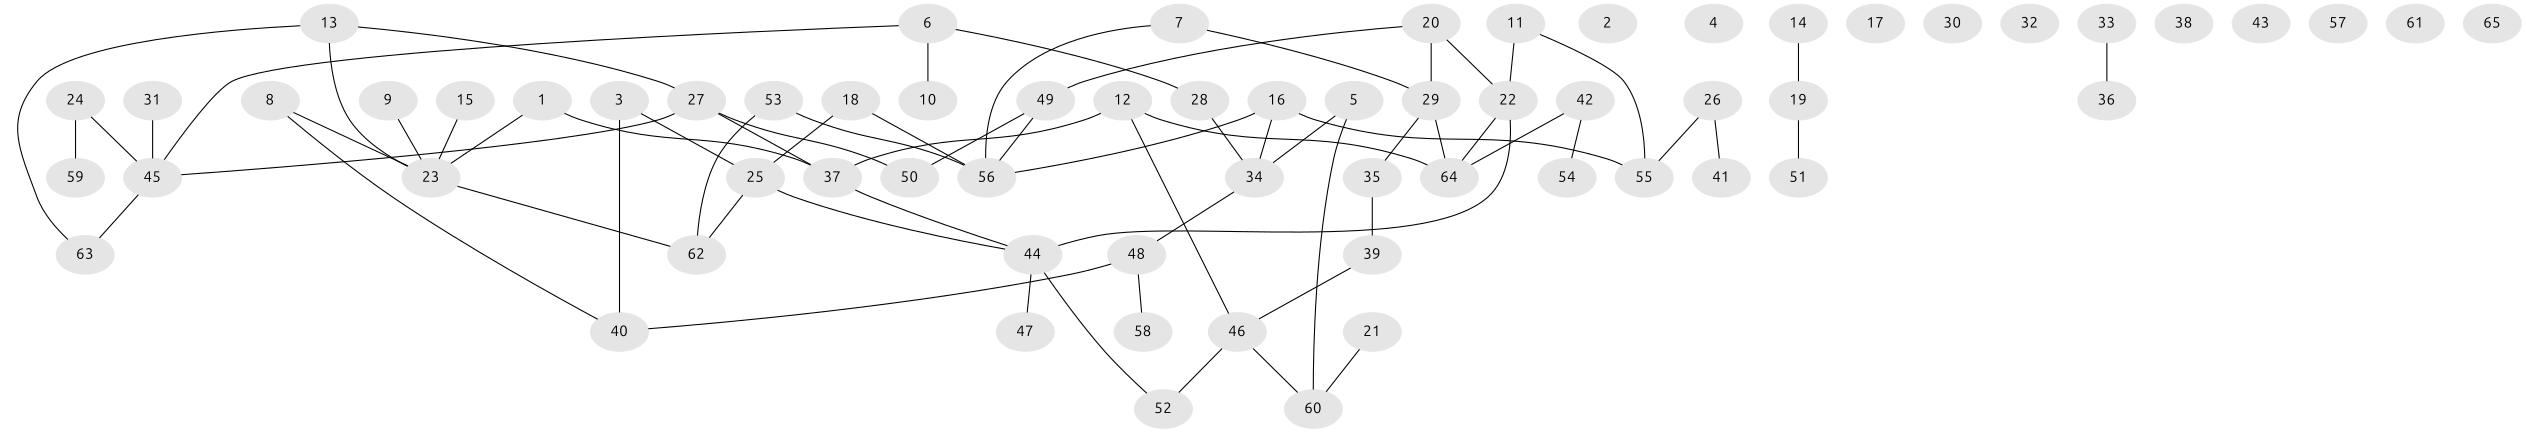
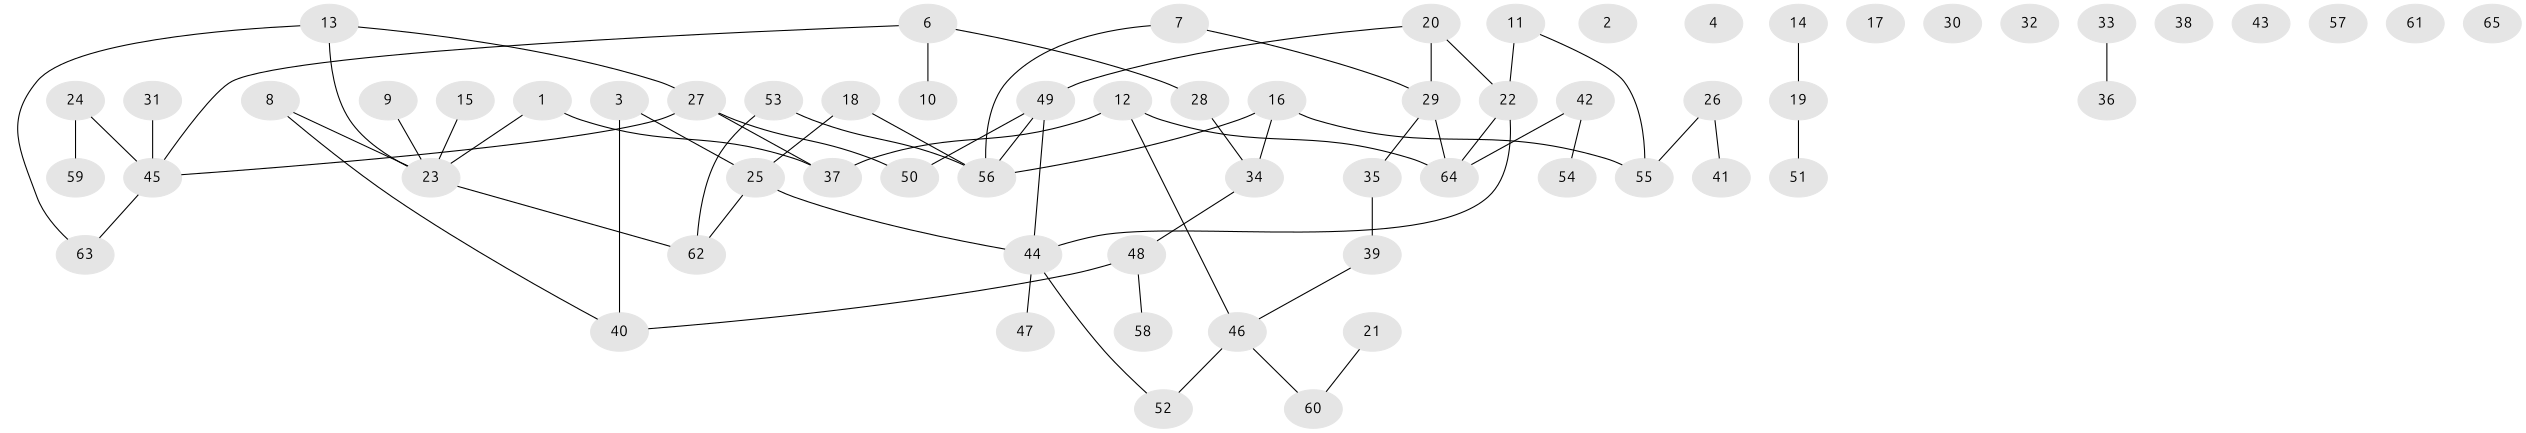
(1354, 101) -> none
(931, 220) -> (1039, 178)
